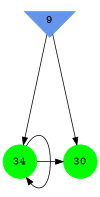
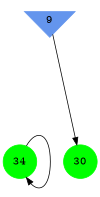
(36, 86) -> none
(46, 162) -> none
